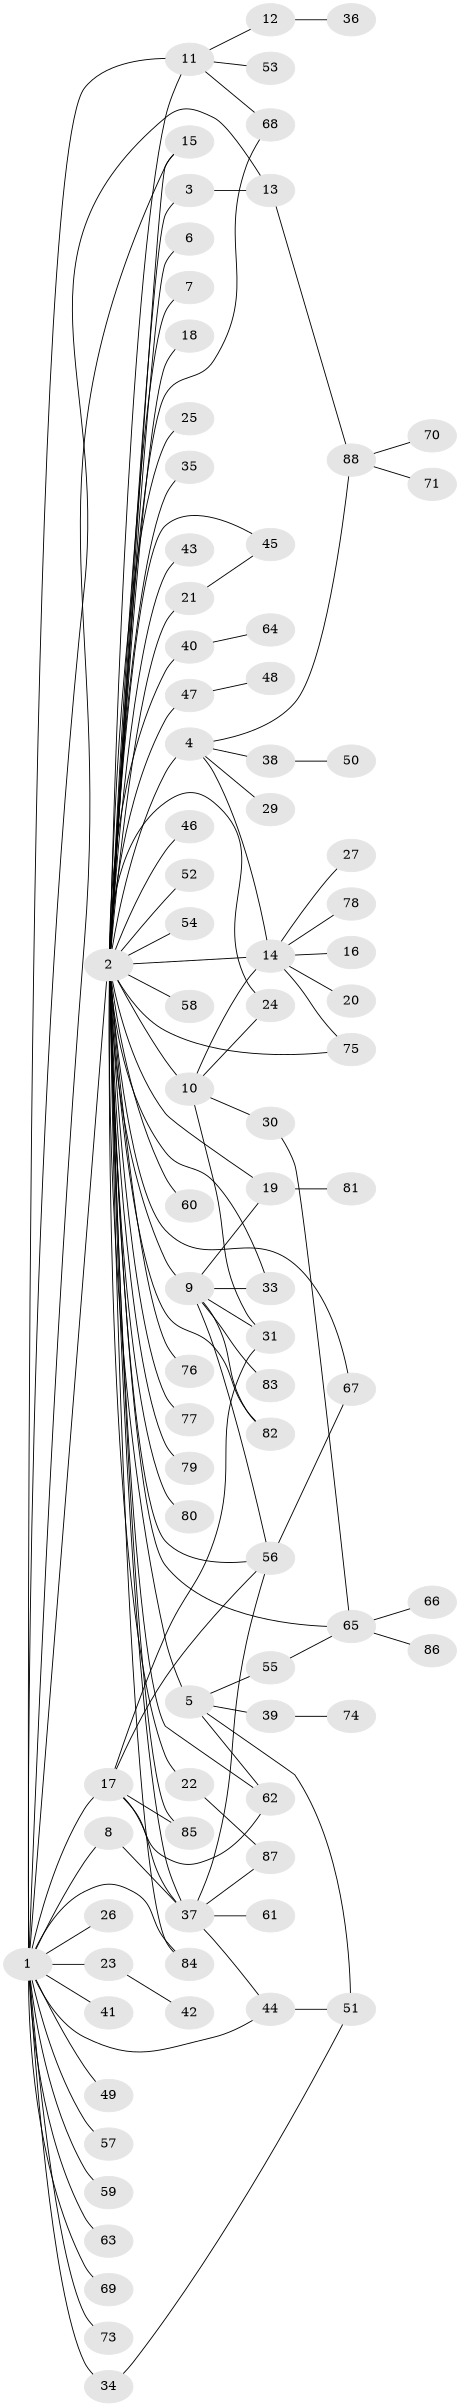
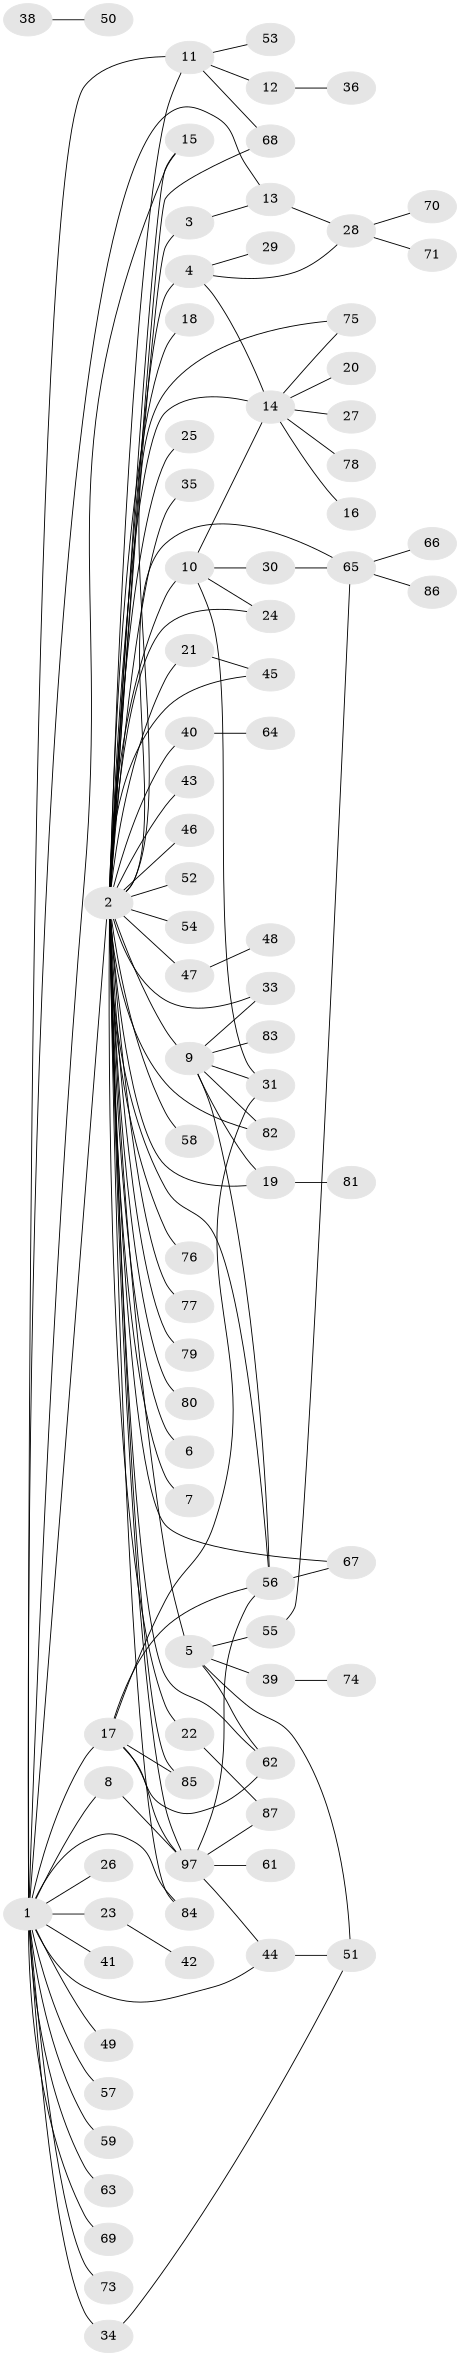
(351, 460) -> (351, 231)
(230, 753) -> none
(190, 1206) -> none
(190, 1916) -> (190, 1866)
